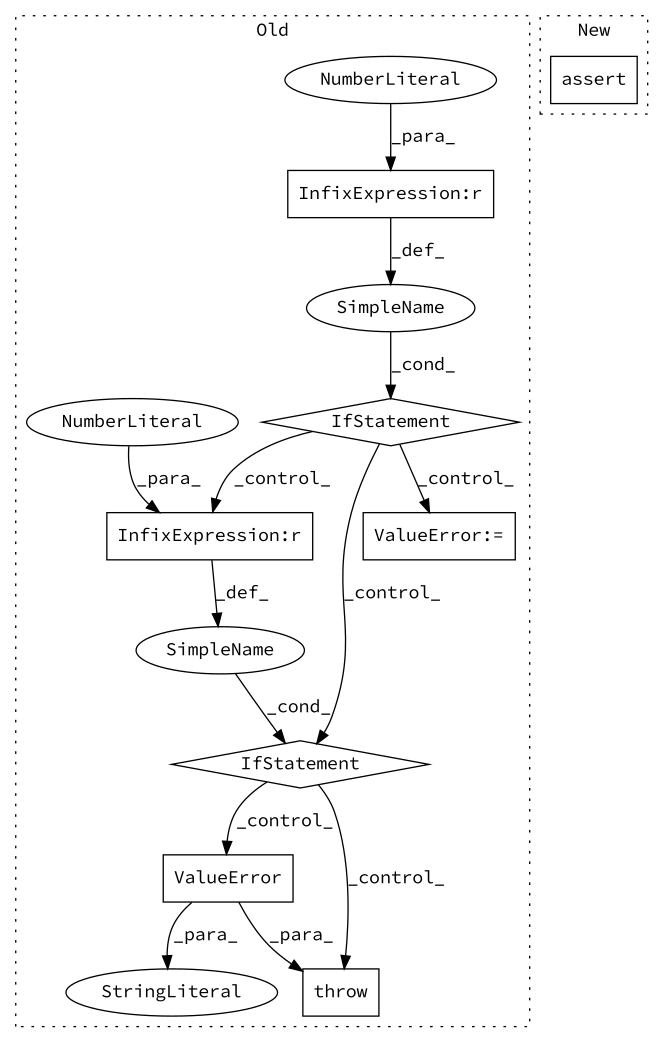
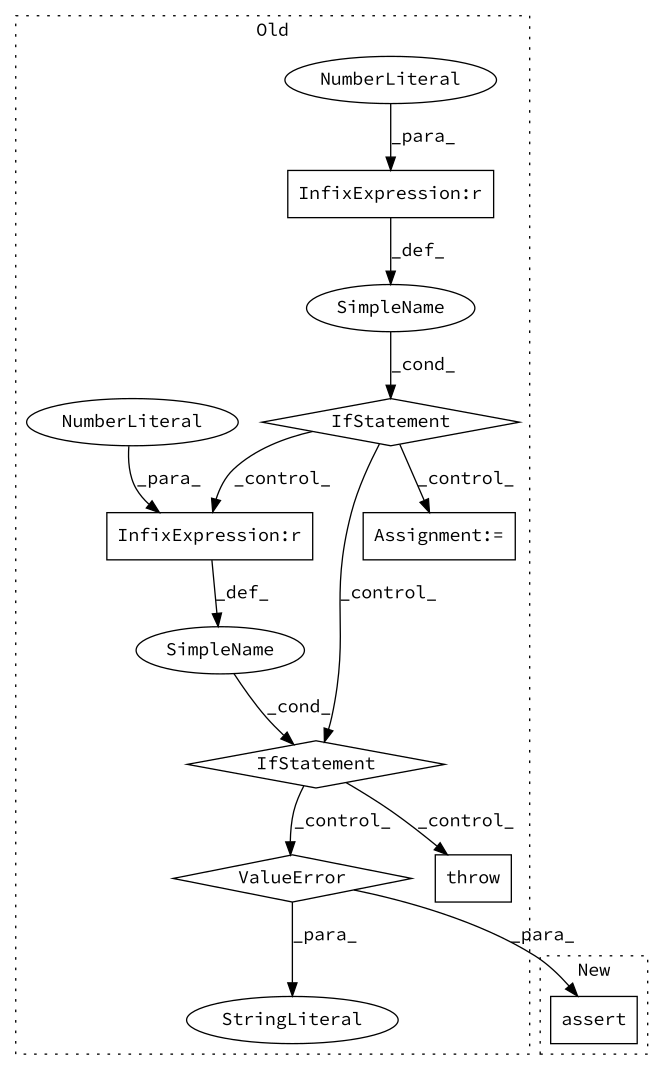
(439, 536) -> (439, 536)
(228, 878) -> (292, 878)
(261, 937) -> (469, 923)
